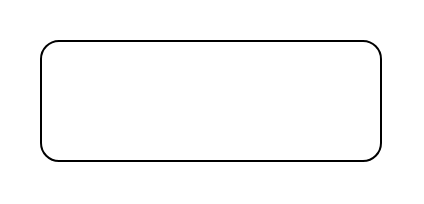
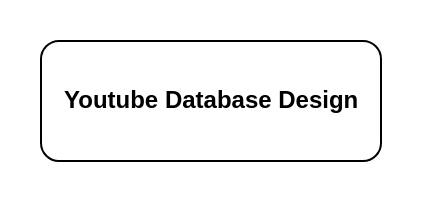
none -> (211, 101)
